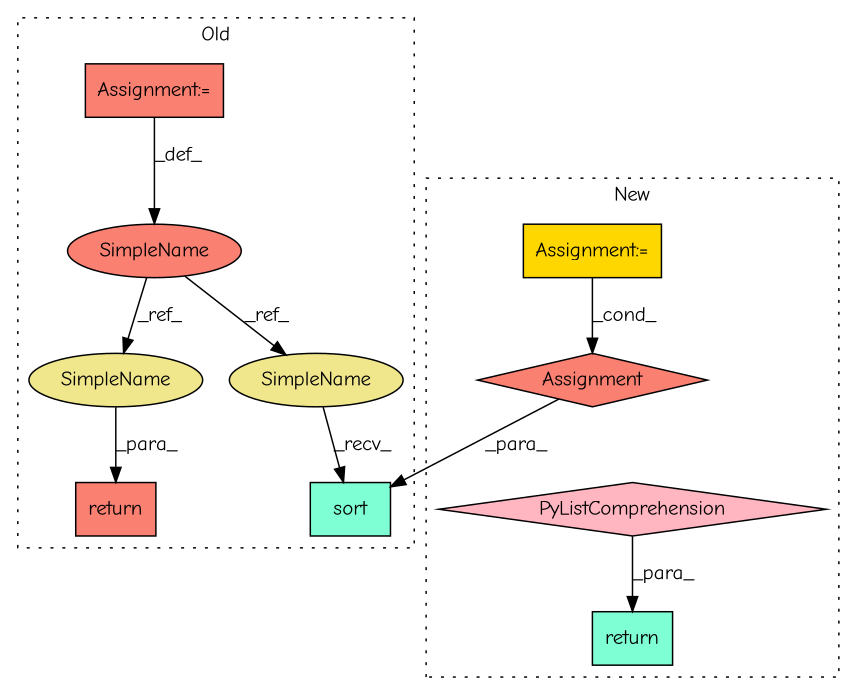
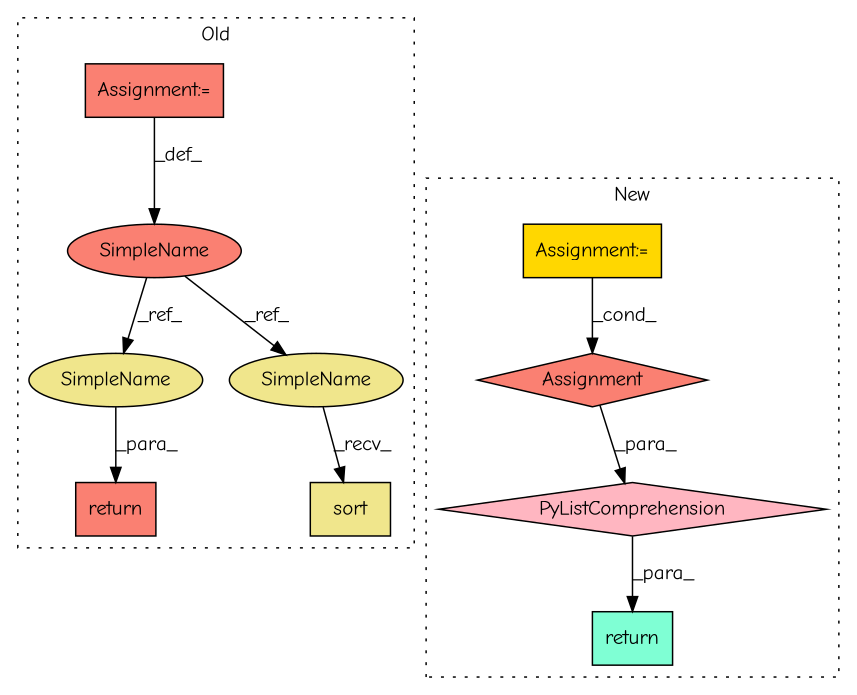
(481, 439) -> (610, 437)
(350, 509) -> (350, 509)
